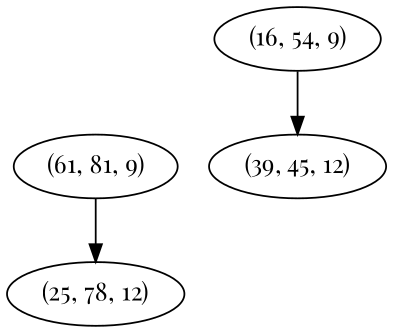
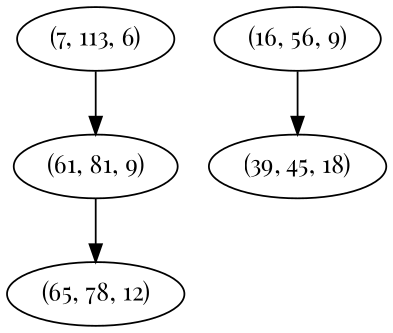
none -> (96, 39)
(298, 39) -> (298, 39)
(298, 166) -> (298, 166)
(96, 294) -> (96, 294)
